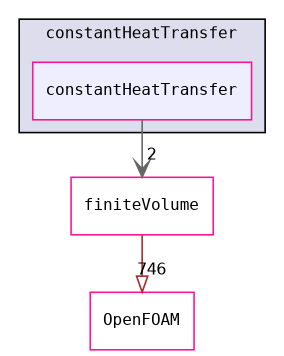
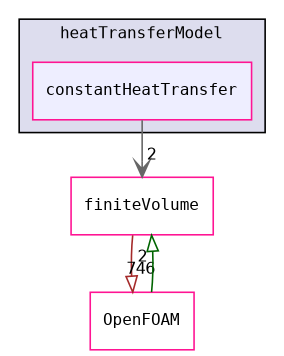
(142, 34) -> (142, 34)
none -> (153, 272)
